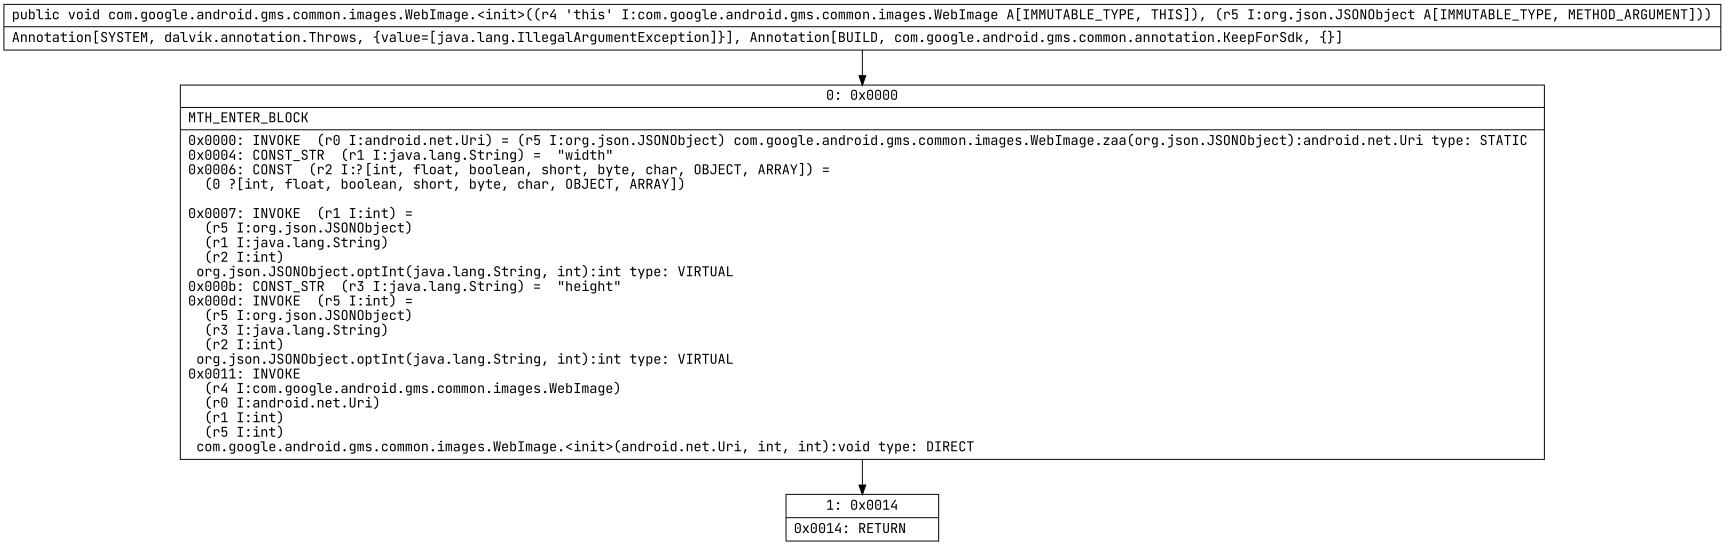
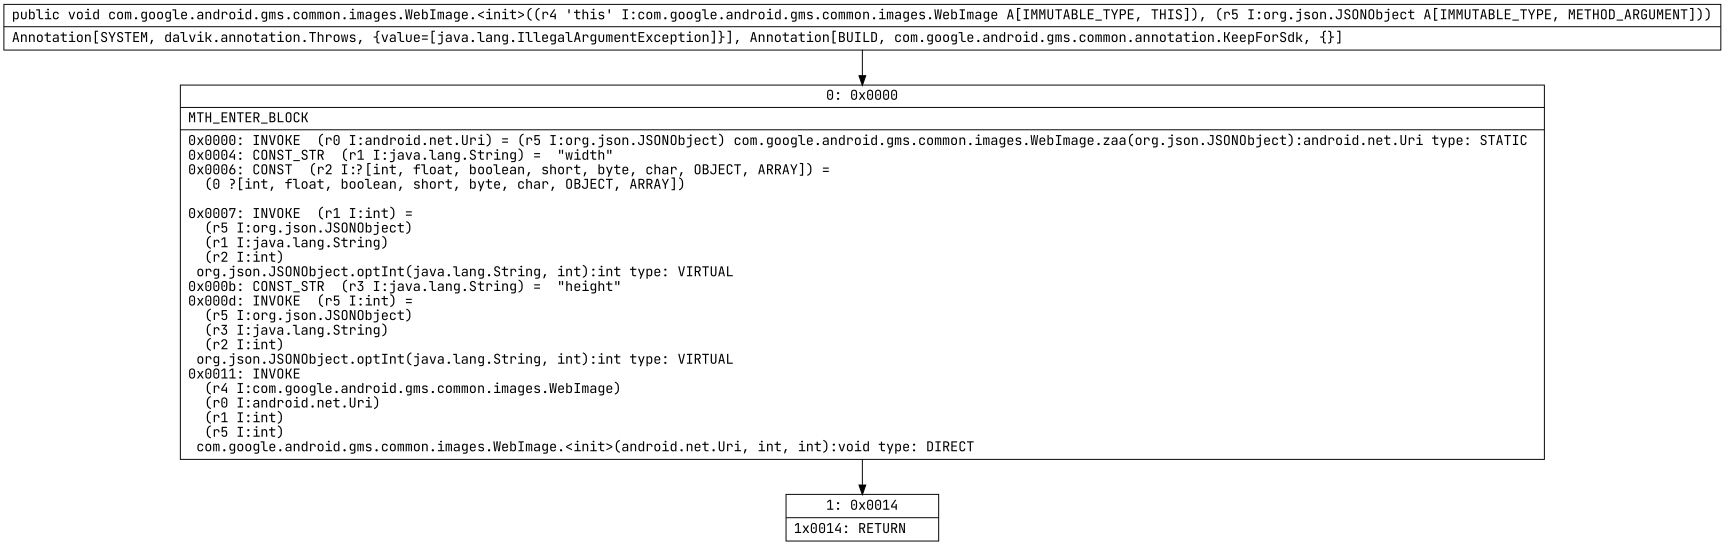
(862, 529) -> (862, 529)
